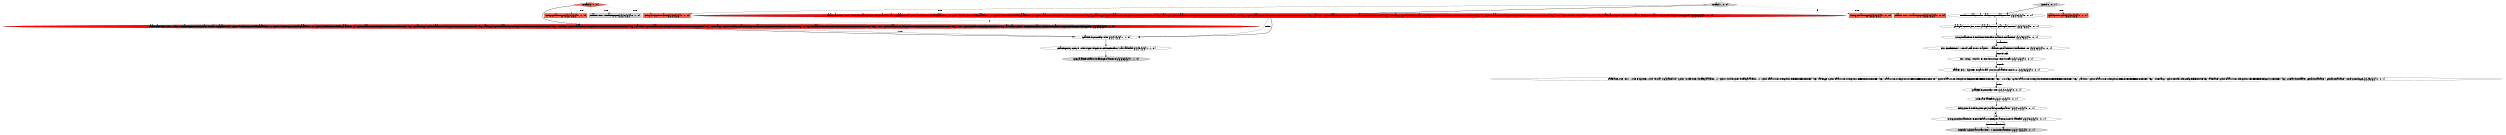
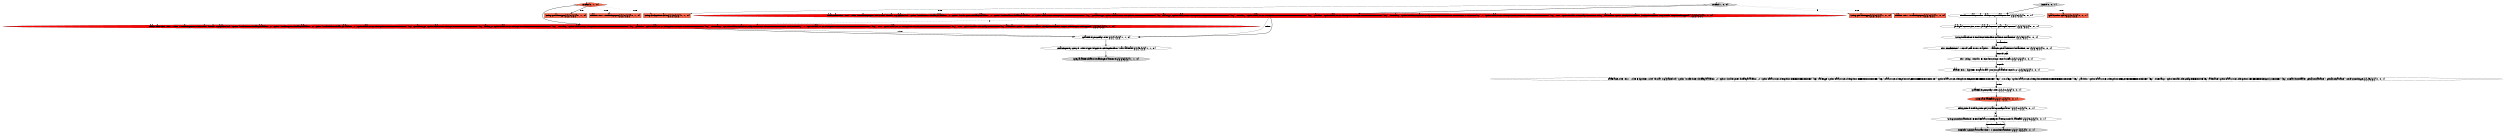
(579, 10) -> (579, 10)
(615, 16) -> (615, 16)
none -> (1996, 94)
(1996, 99) -> (1996, 99)
